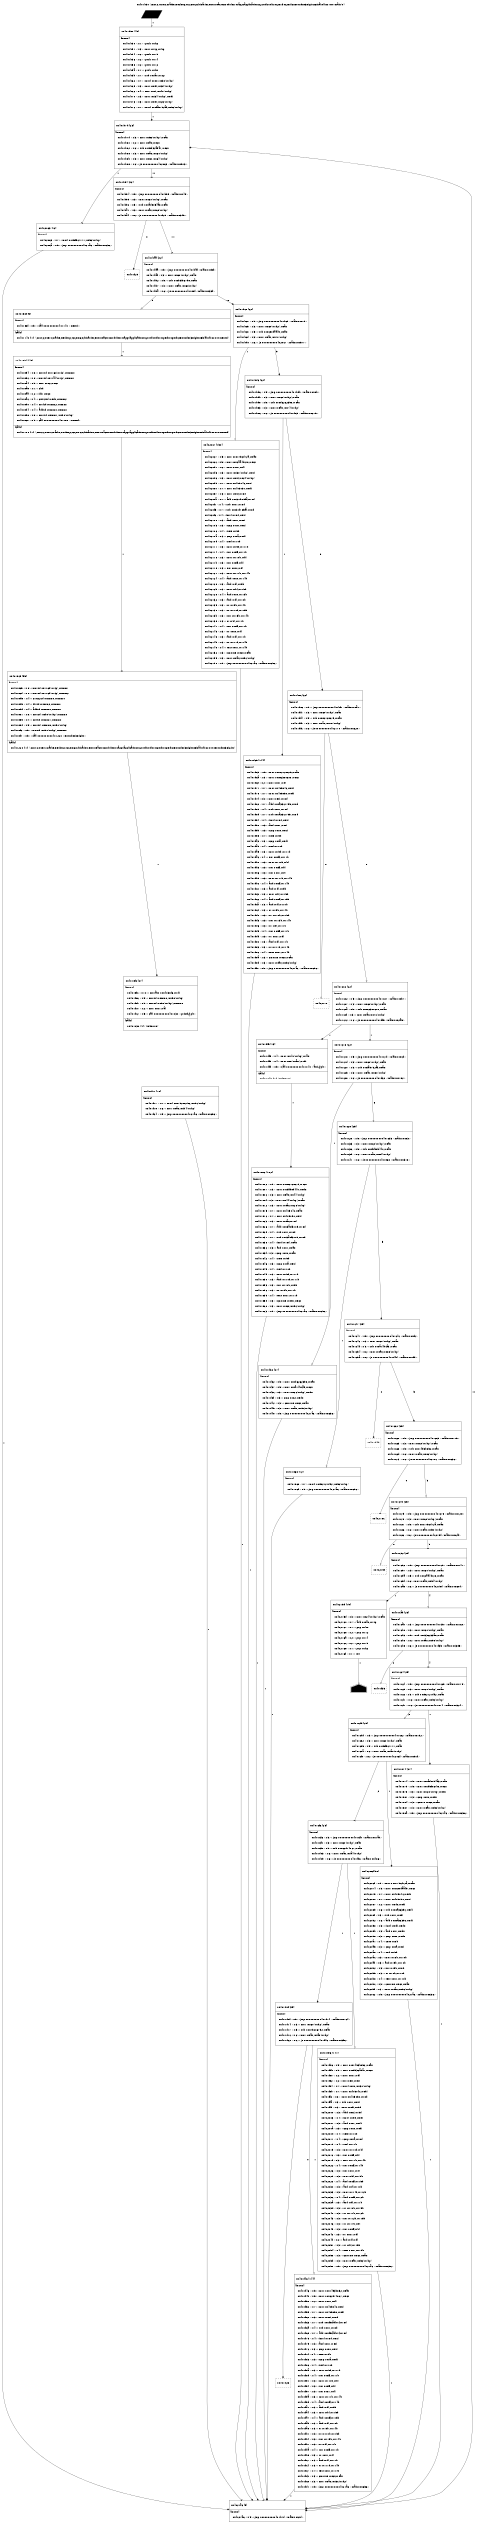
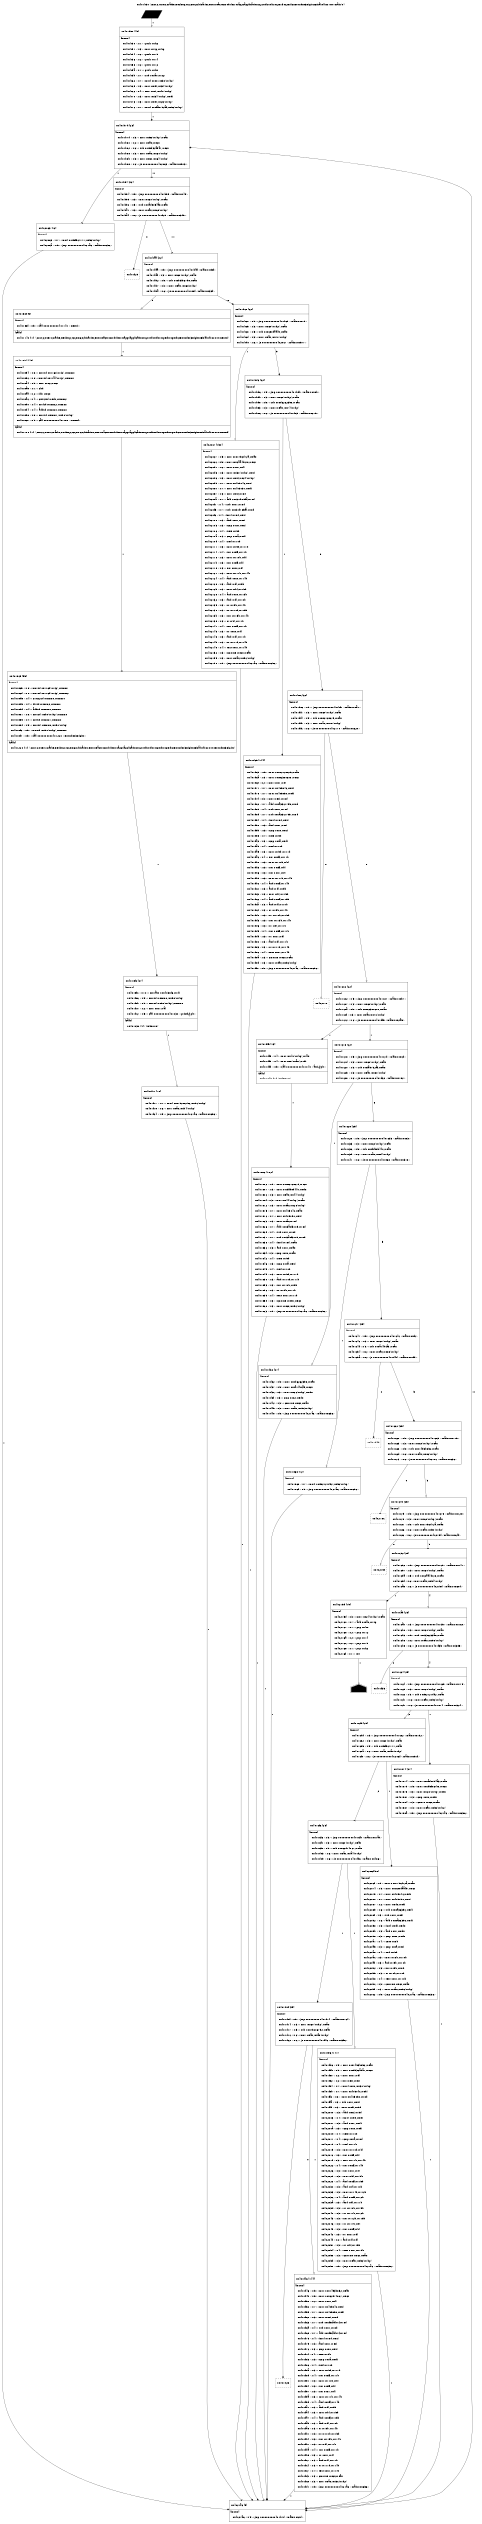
none -> (171, 1058)
